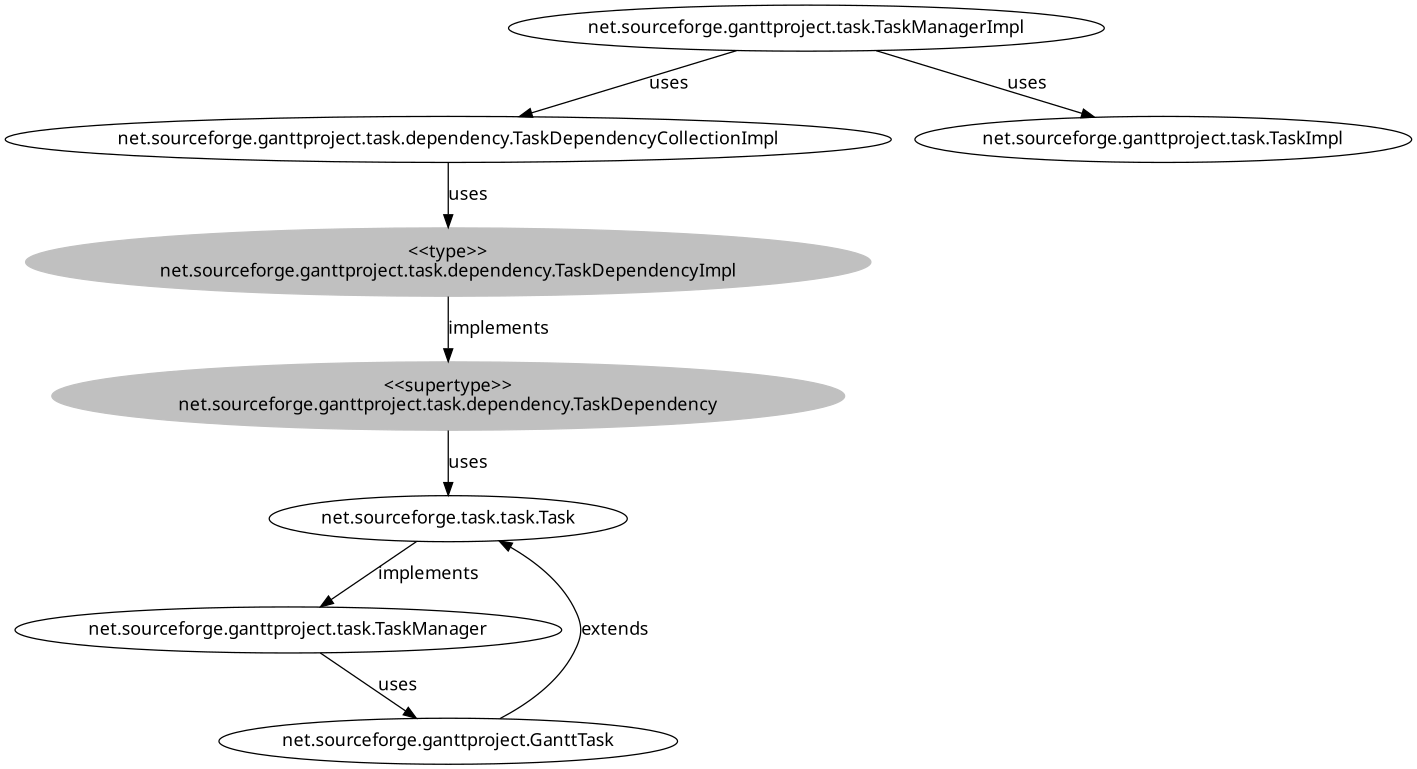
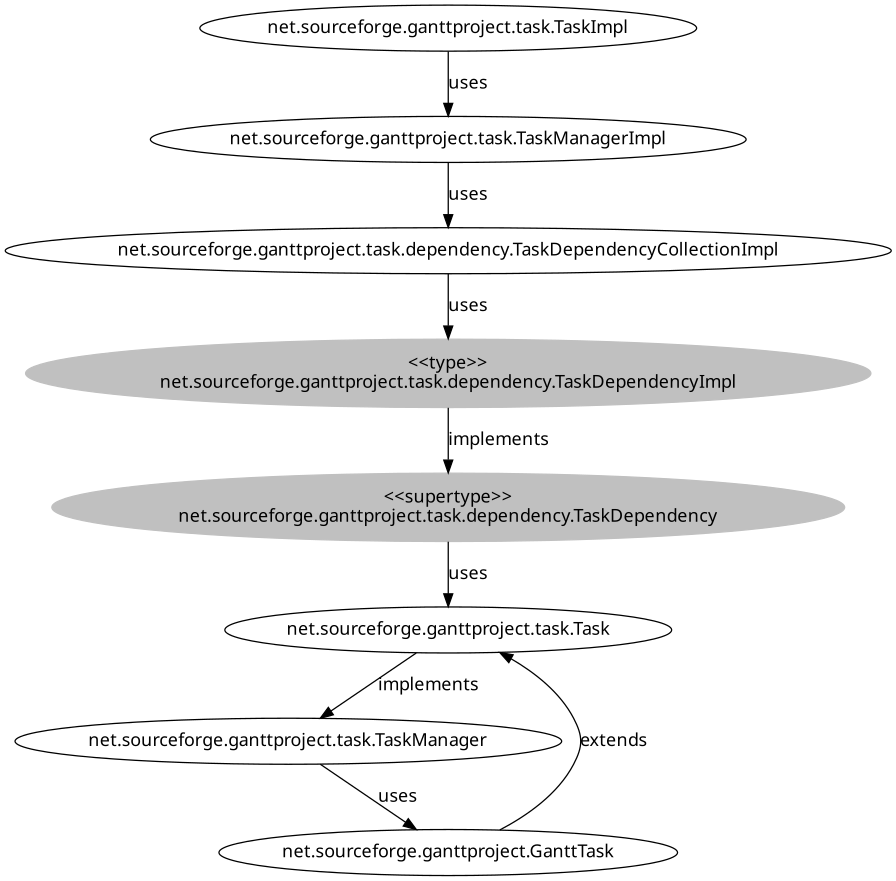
(979, 82) -> (448, 77)
(448, 519) -> (448, 630)
